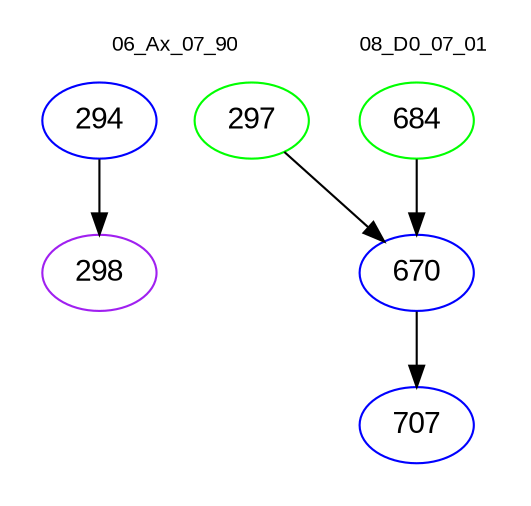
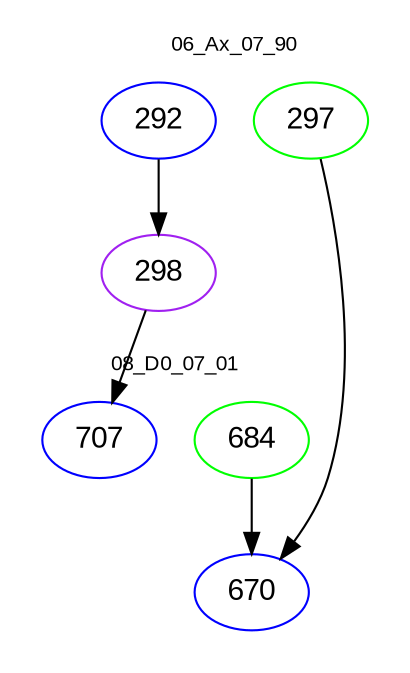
(99, 121) -> (159, 121)
(417, 339) -> (128, 359)
